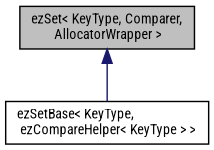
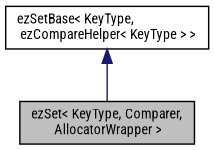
(107, 83) -> (107, 83)
